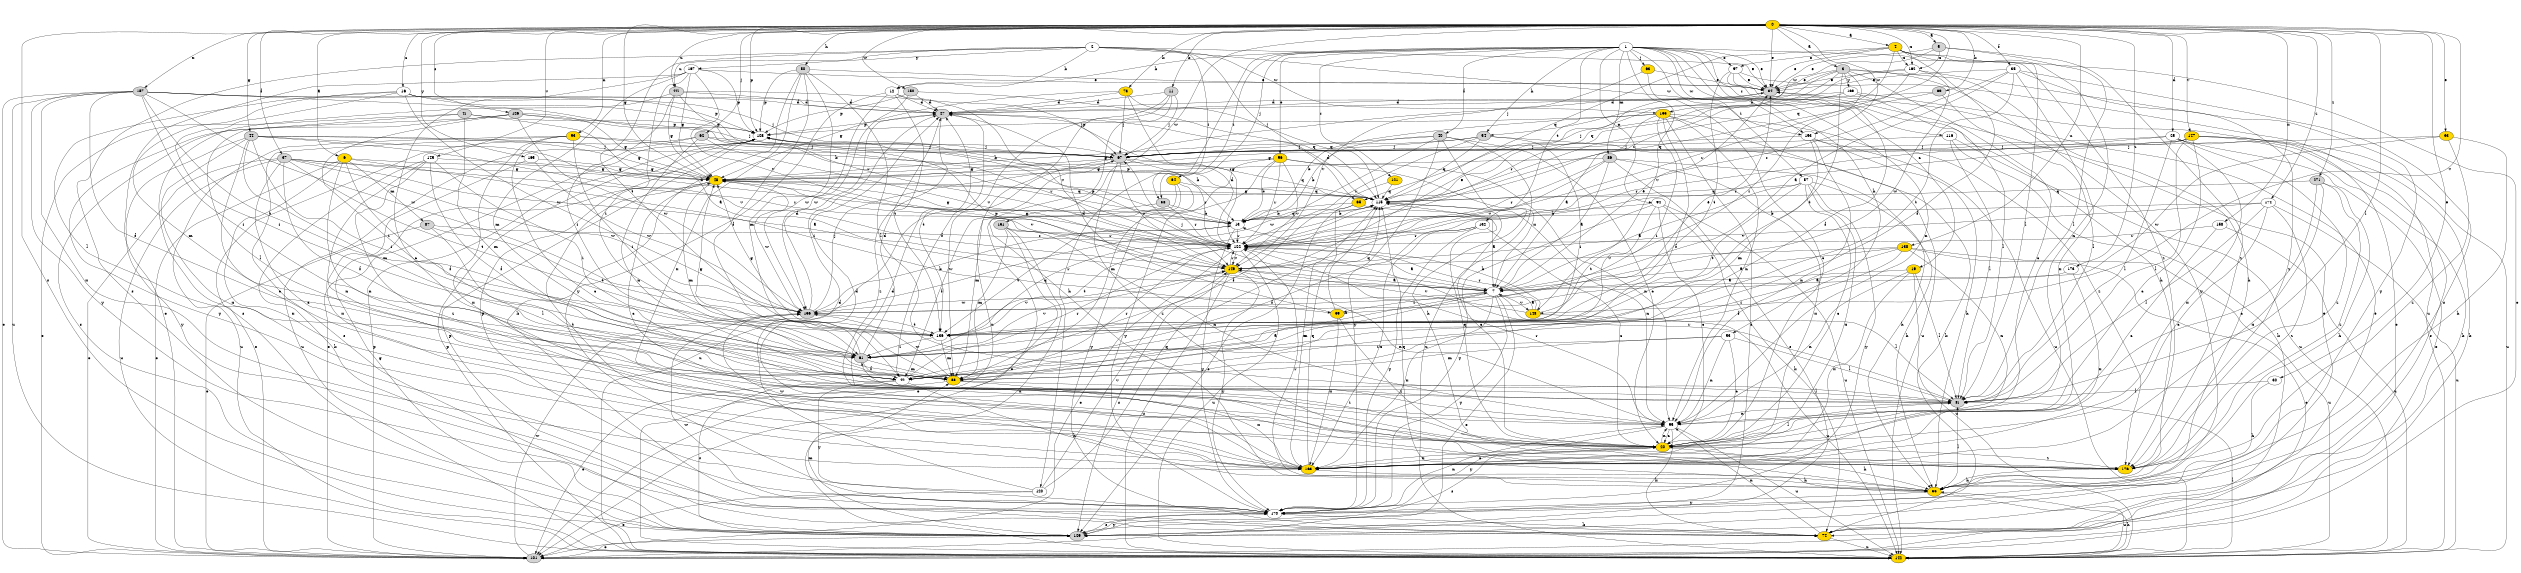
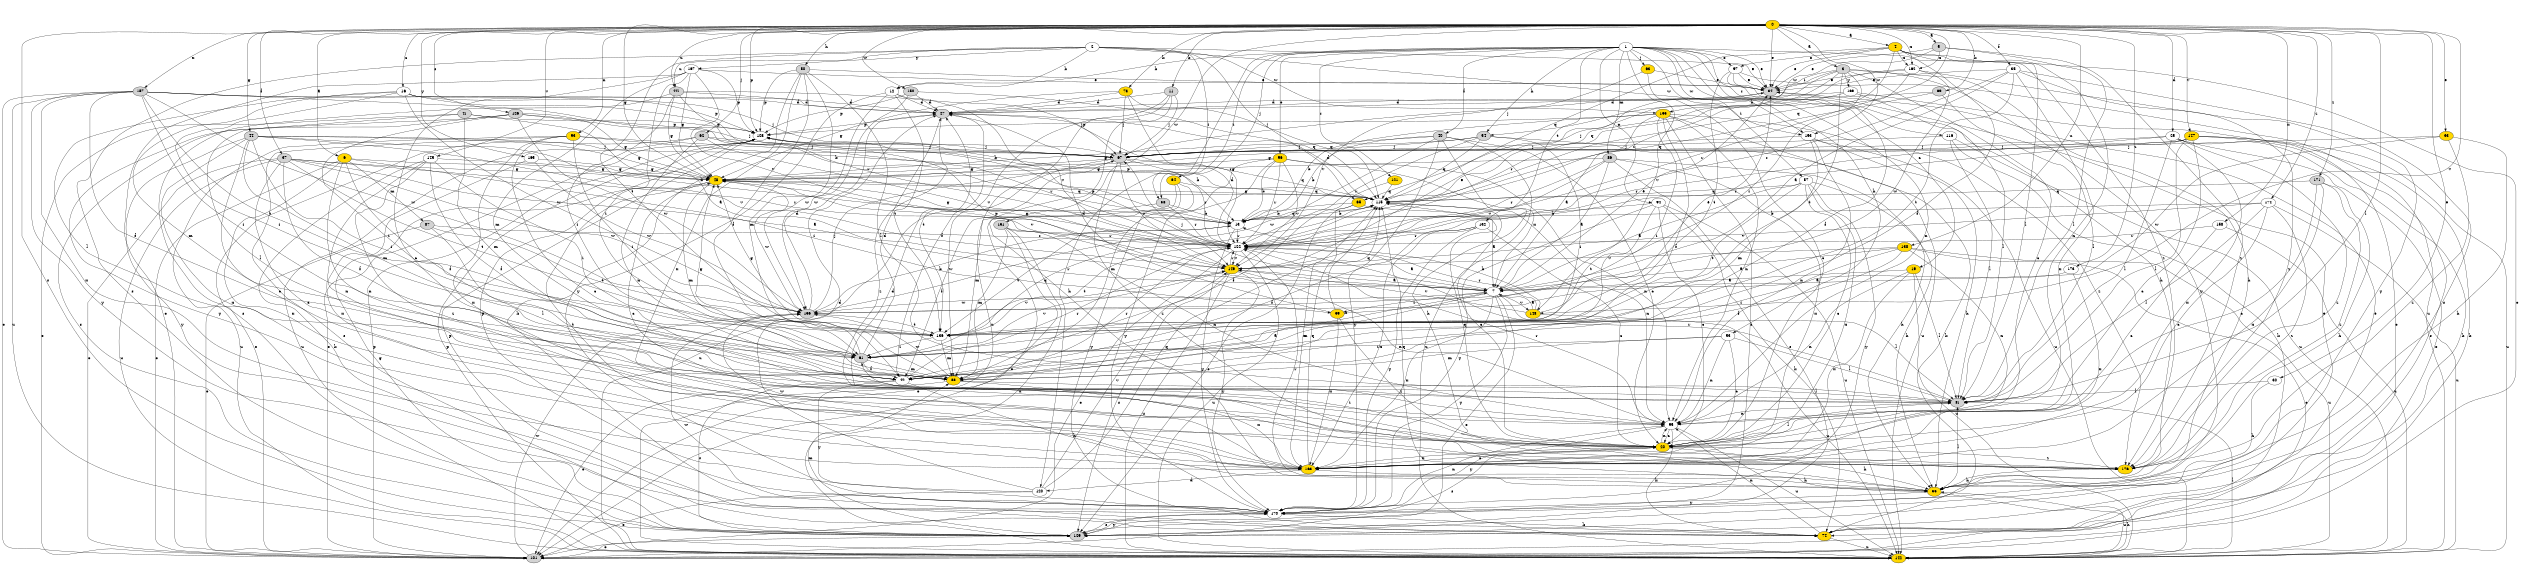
(1805, 80) -> (1805, 80)
(2317, 180) -> (2317, 180)
(979, 400) -> (1175, 480)
